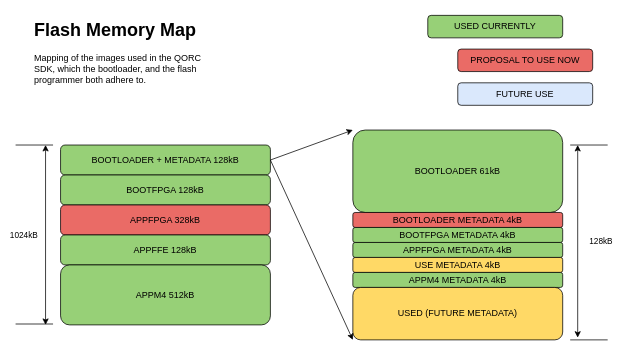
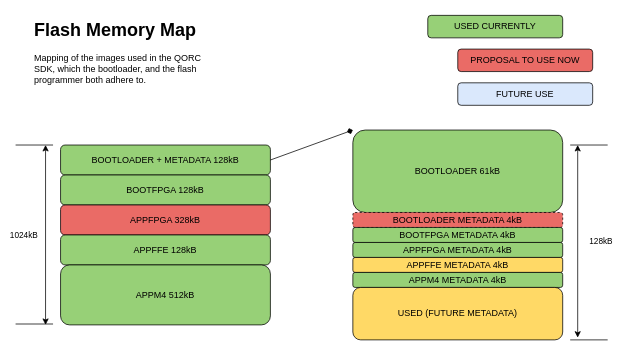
(347, 132) -> (347, 132)
(458, 220) -> (458, 220)
(311, 248) -> none
(458, 265) -> (458, 265)
